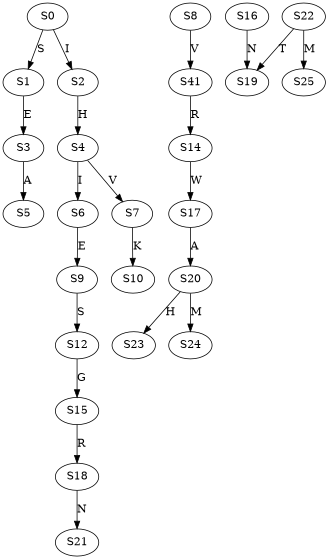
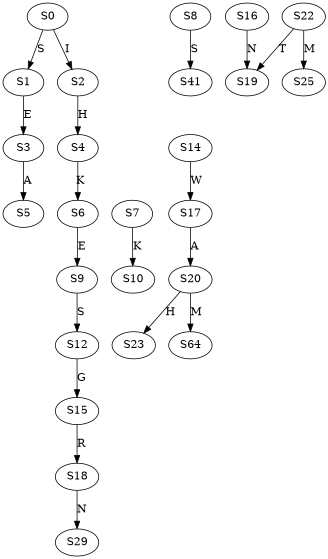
(194, 49) -> (194, 49)
(190, 111) -> none
(103, 178) -> none
(80, 181) -> (80, 181)
(190, 345) -> (190, 345)
(77, 542) -> (77, 542)
